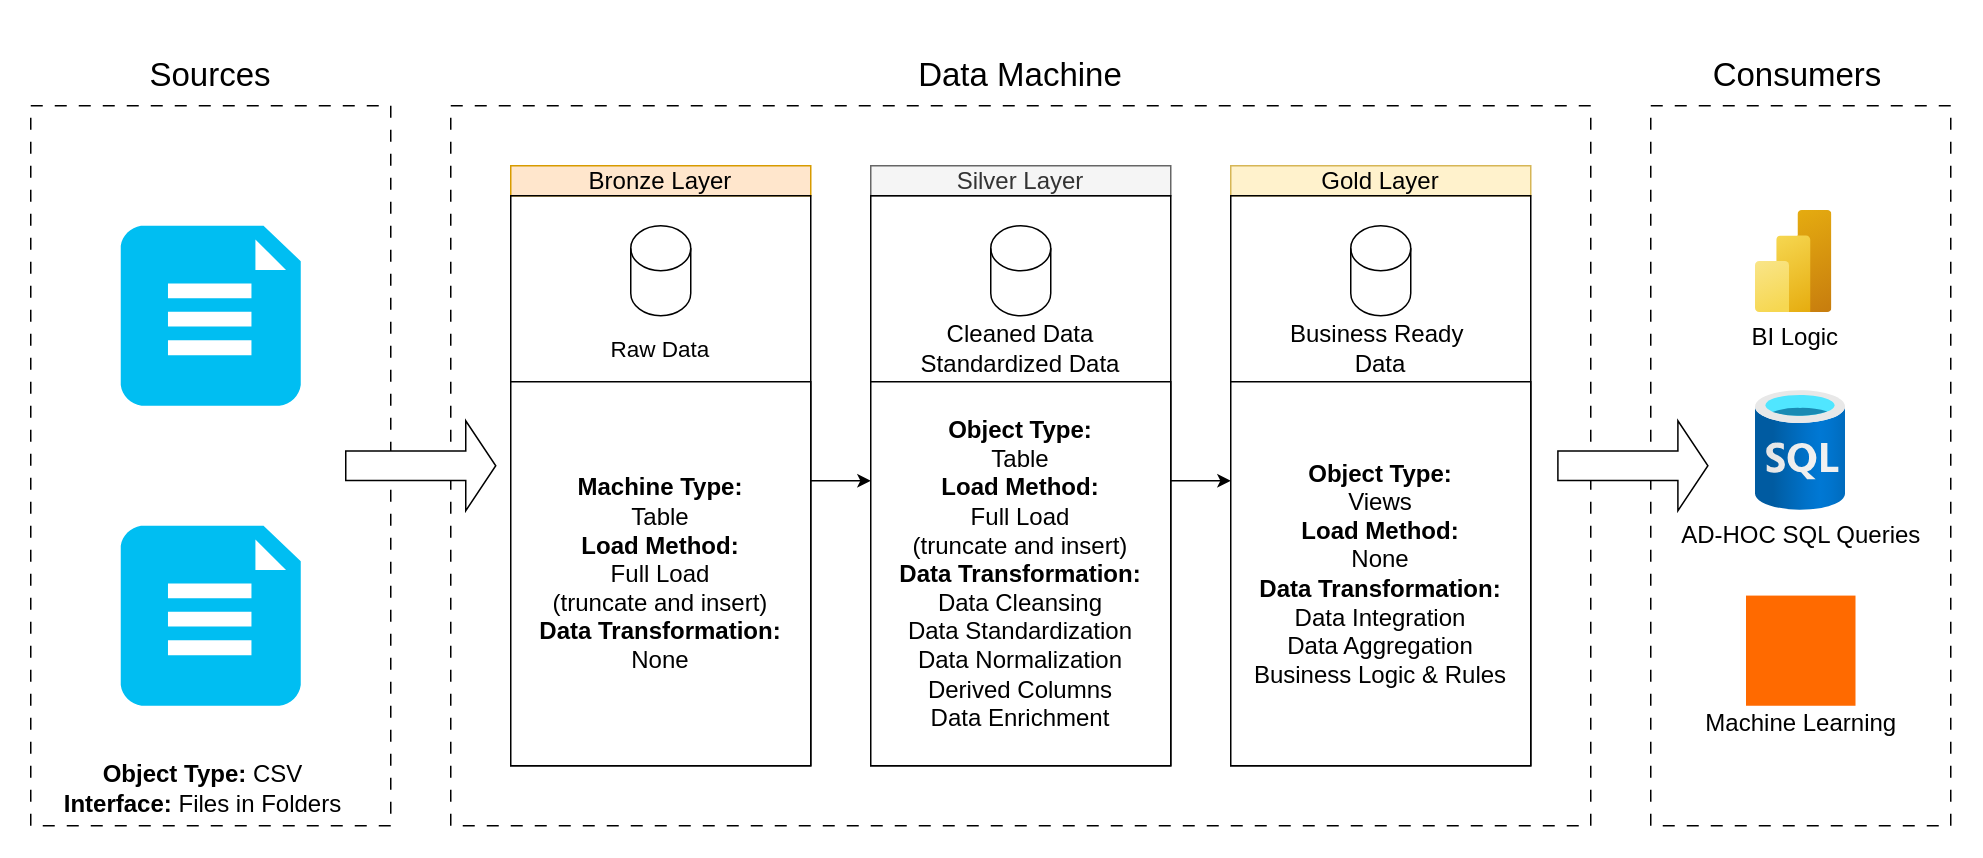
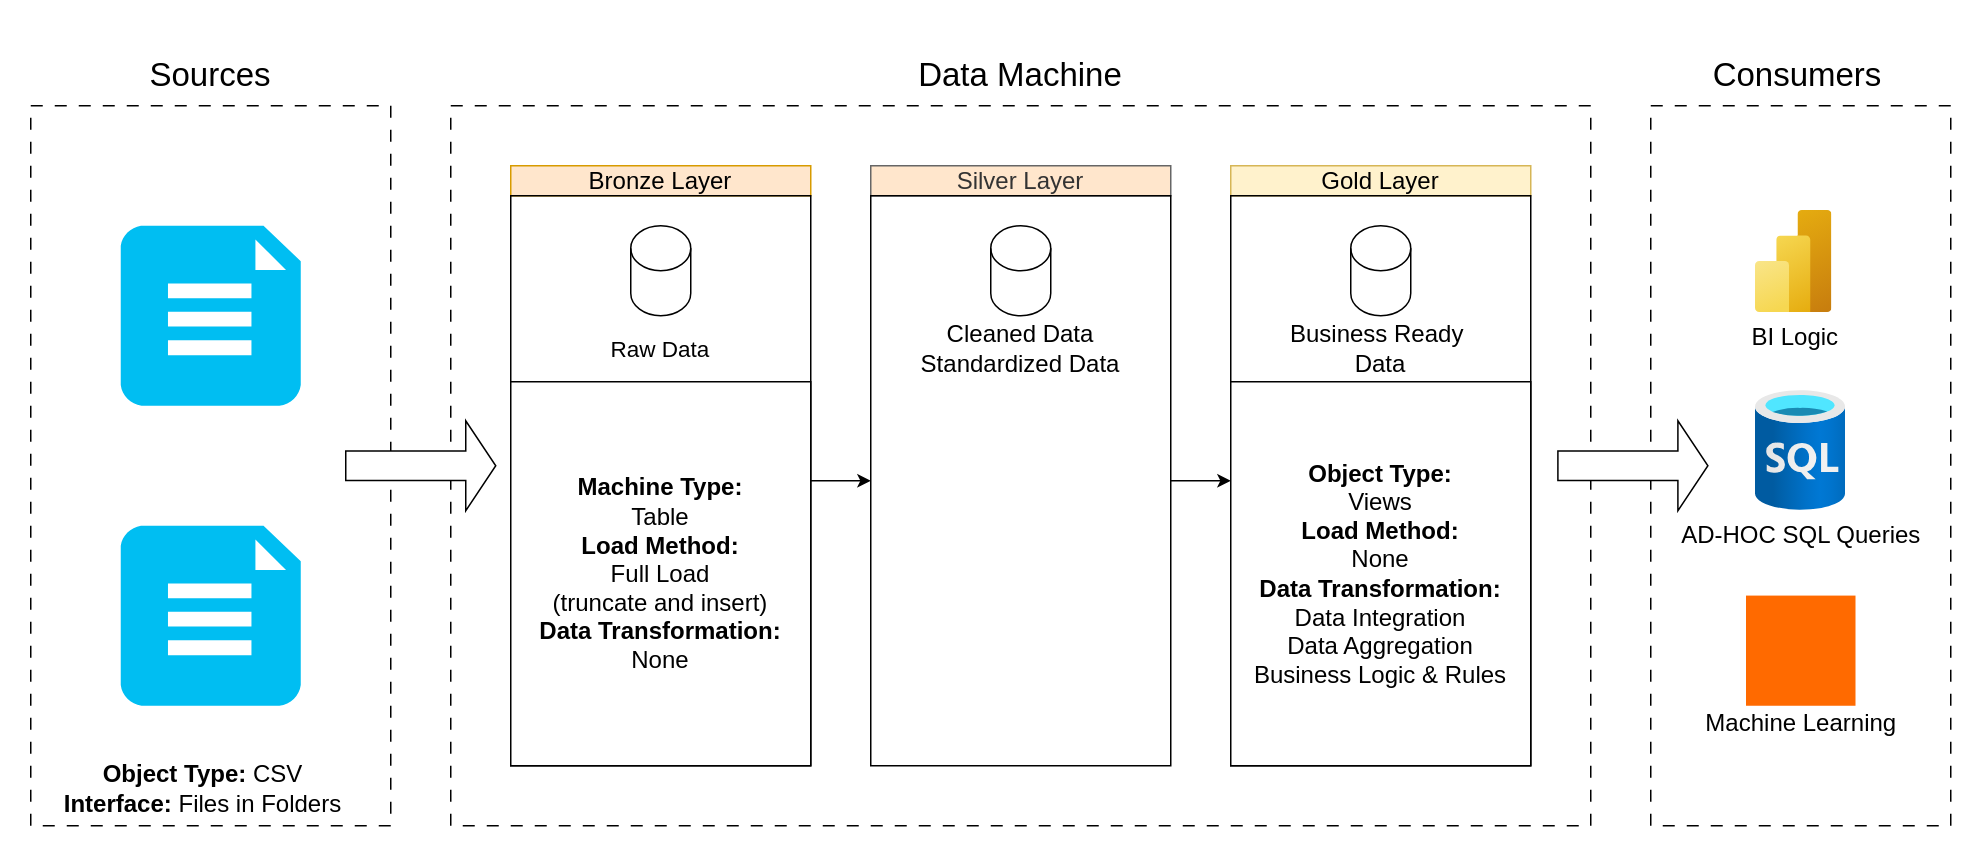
(1021, 181) -> (1021, 181)
(1021, 574) -> none
